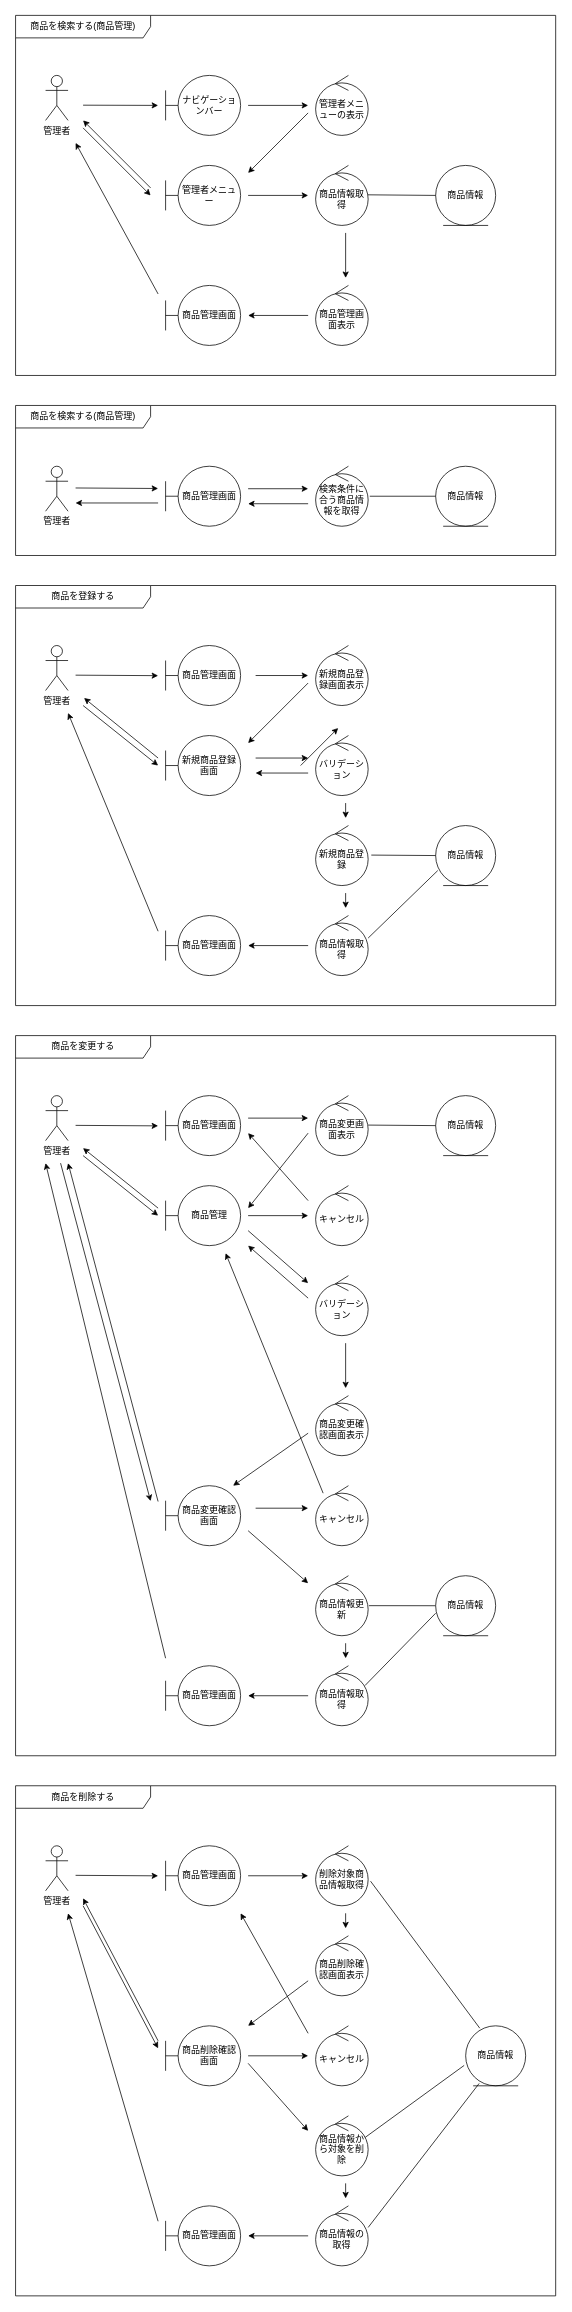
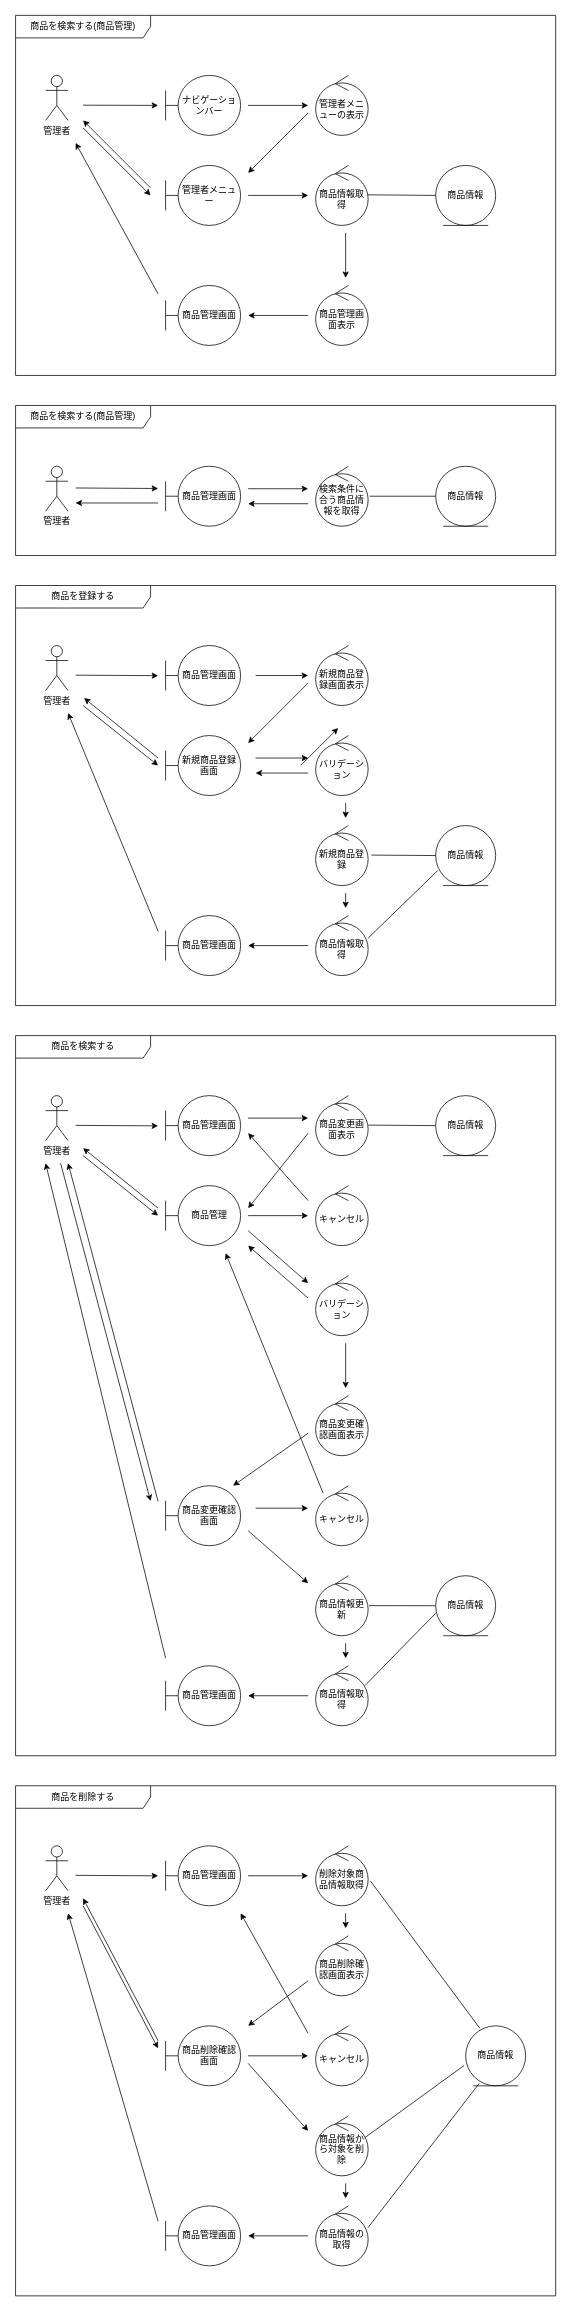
(83, 1047) -> (83, 1047)
